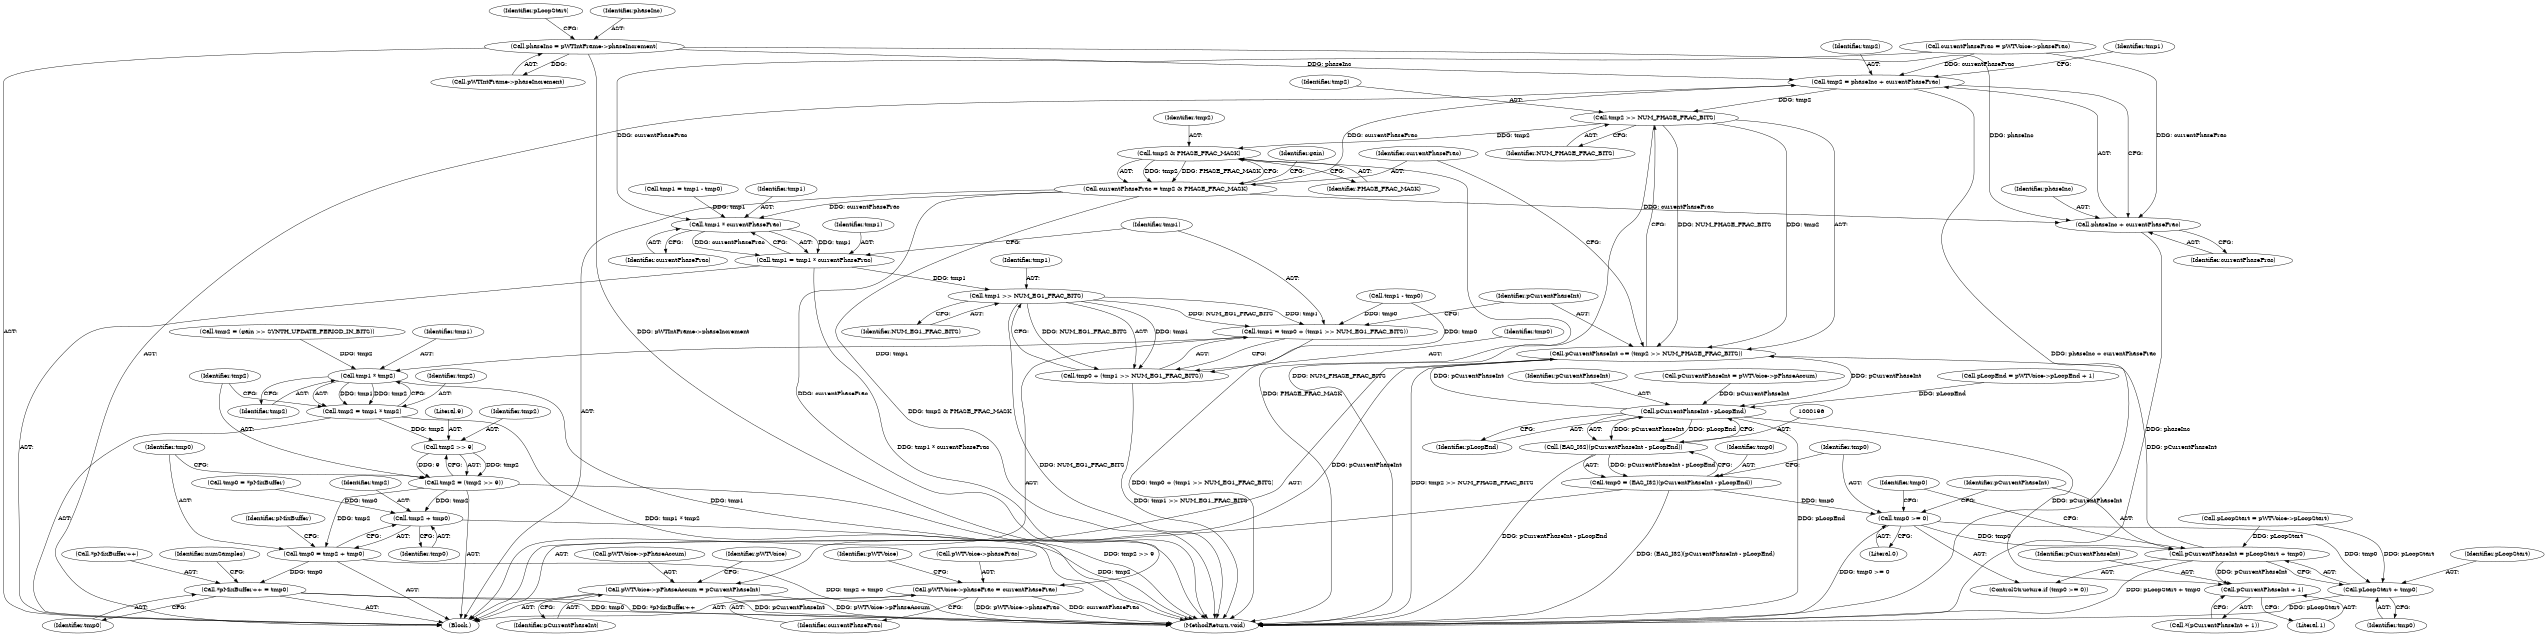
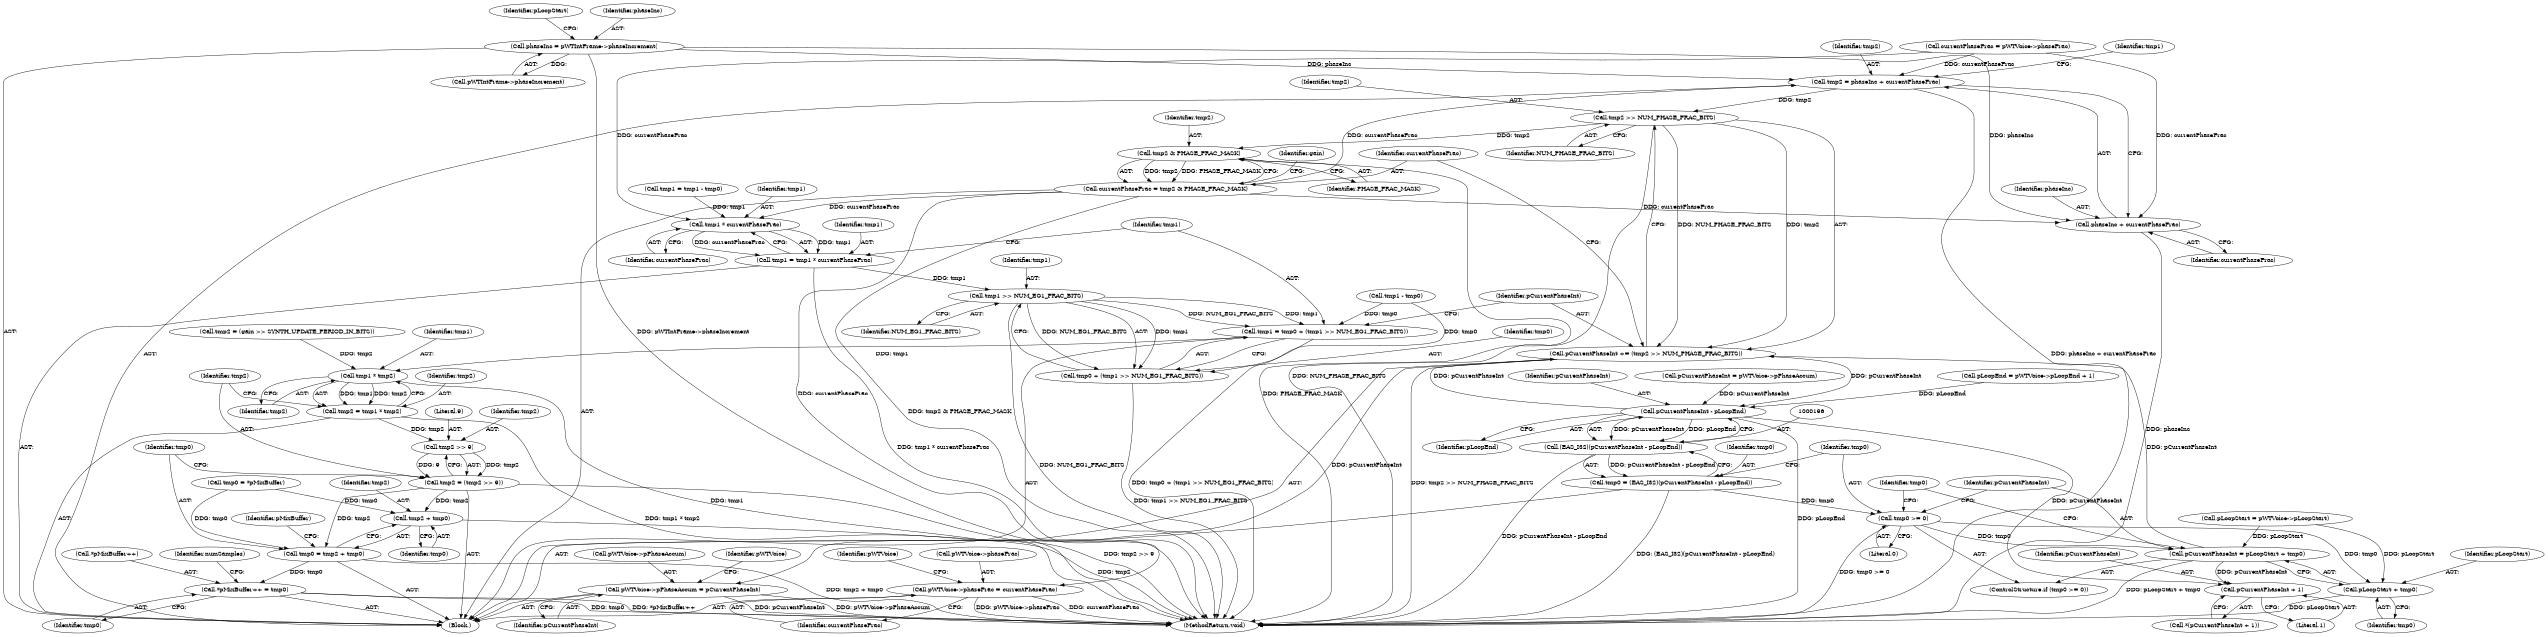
none -> (211, 533)
